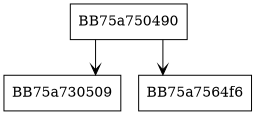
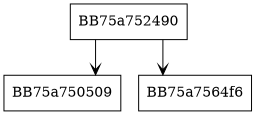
(129, 22) -> (129, 22)
(62, 93) -> (62, 93)
